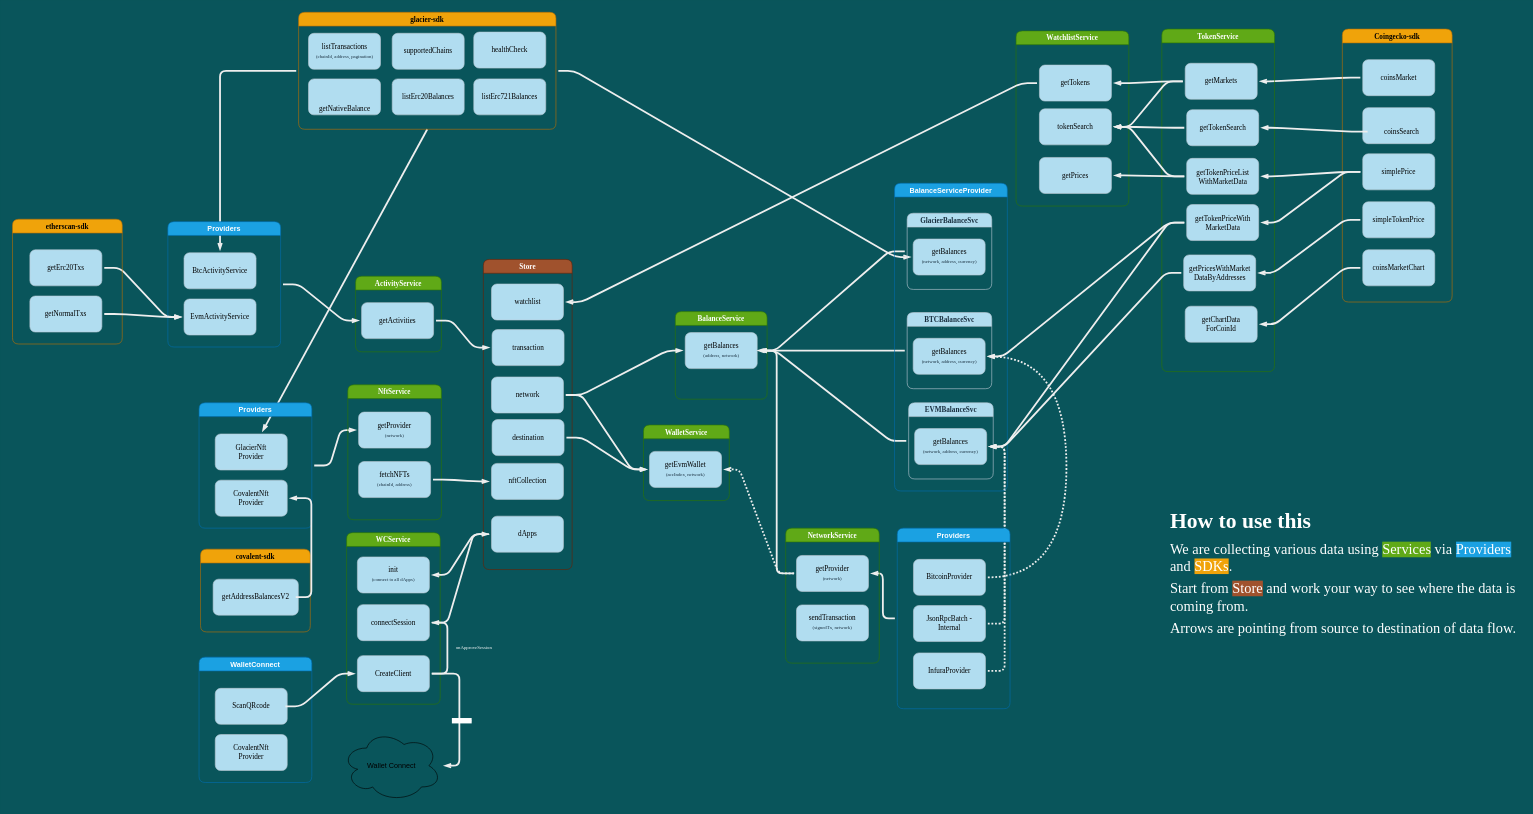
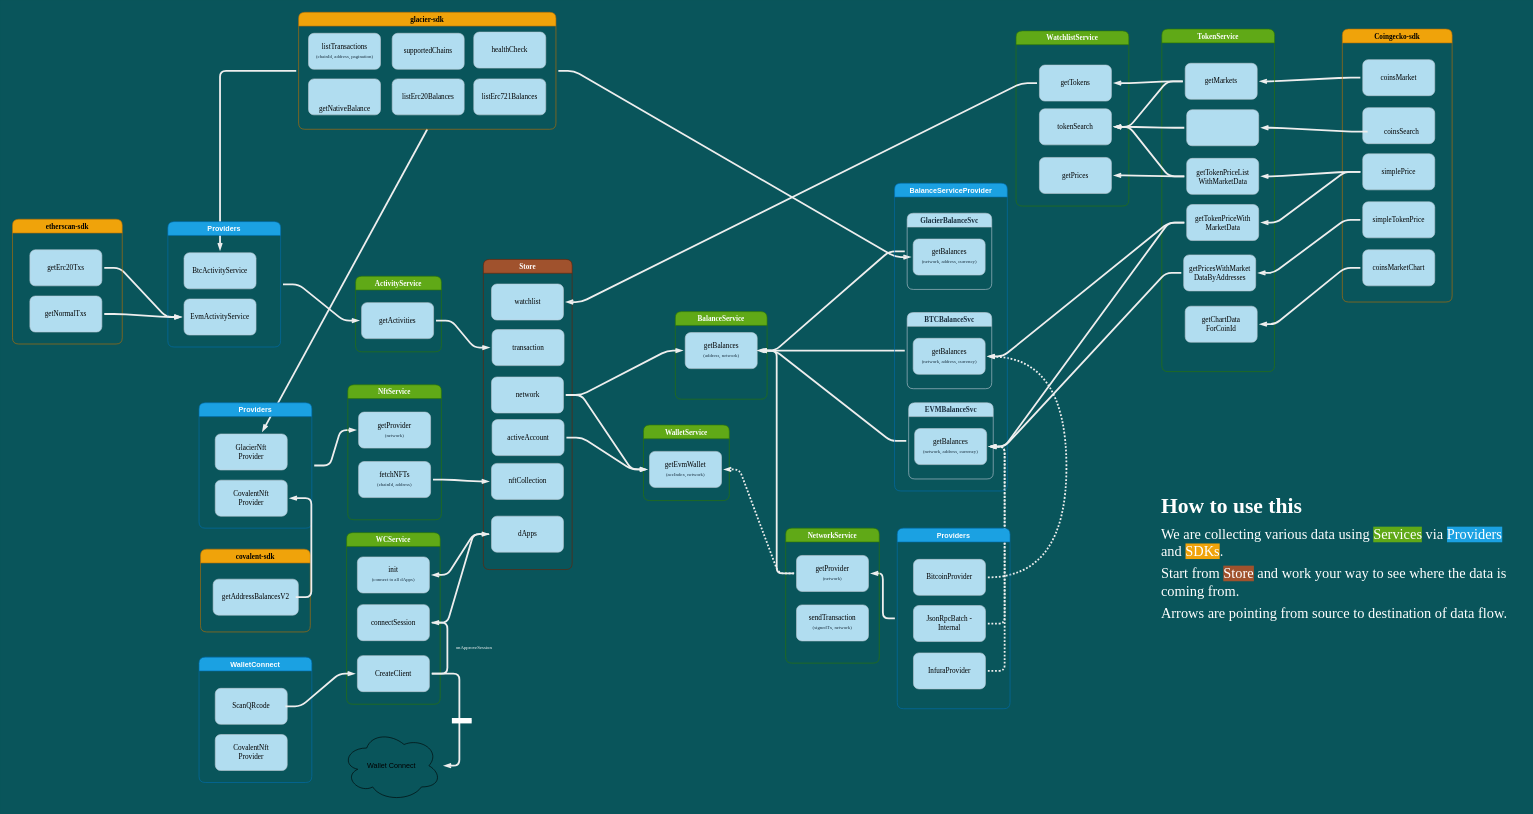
(1223, 128) -> none
(528, 438) -> (528, 438)
(1348, 580) -> (1339, 565)
